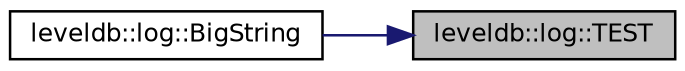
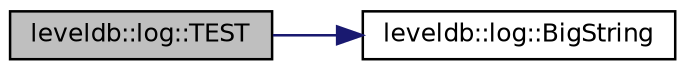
(355, 35) -> (305, 35)
